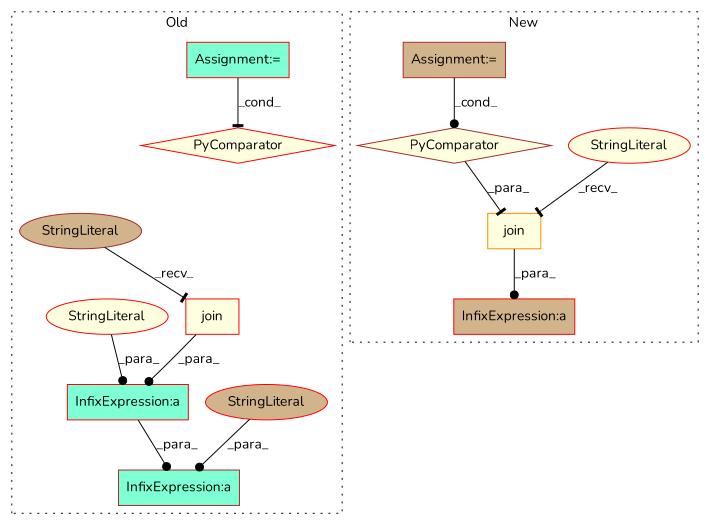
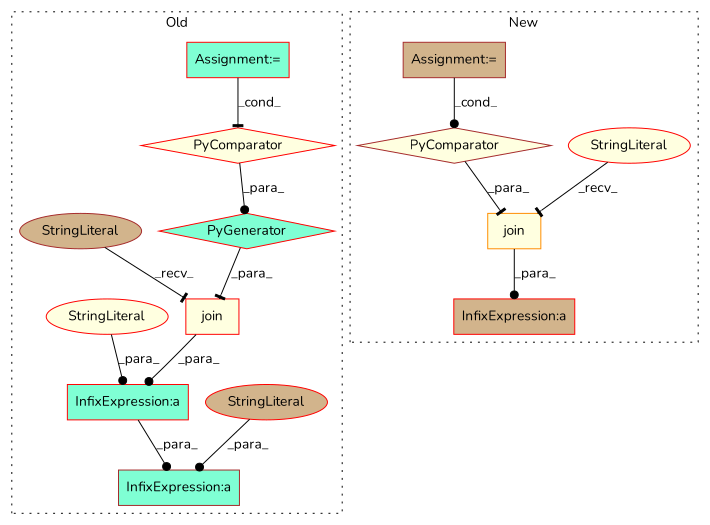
none -> (247, 231)
